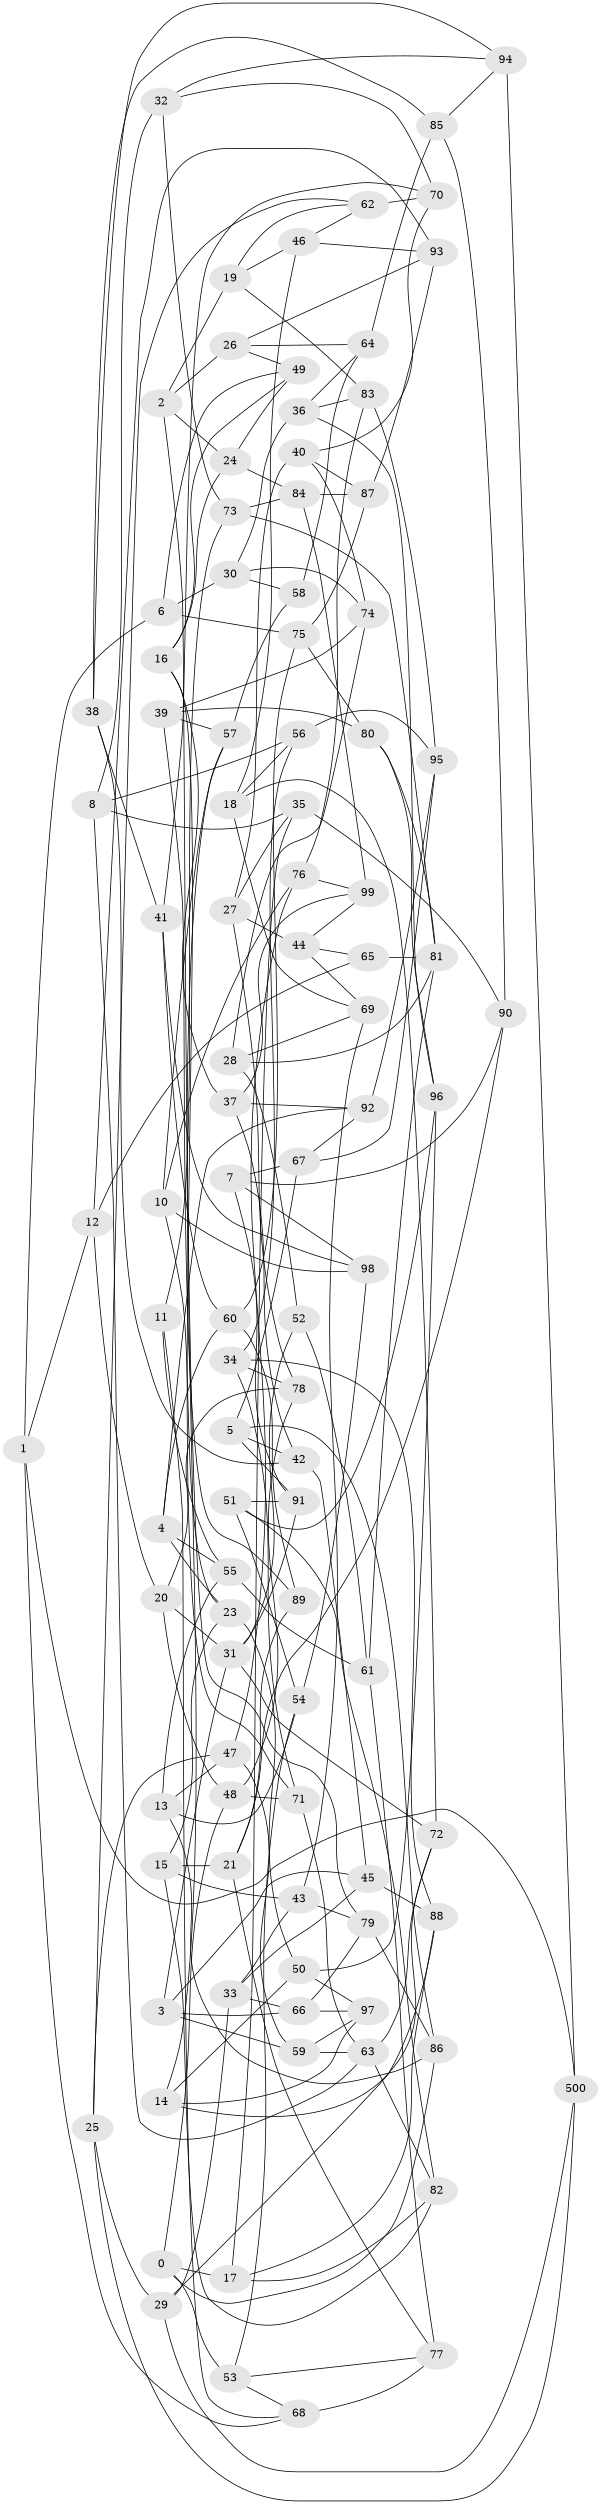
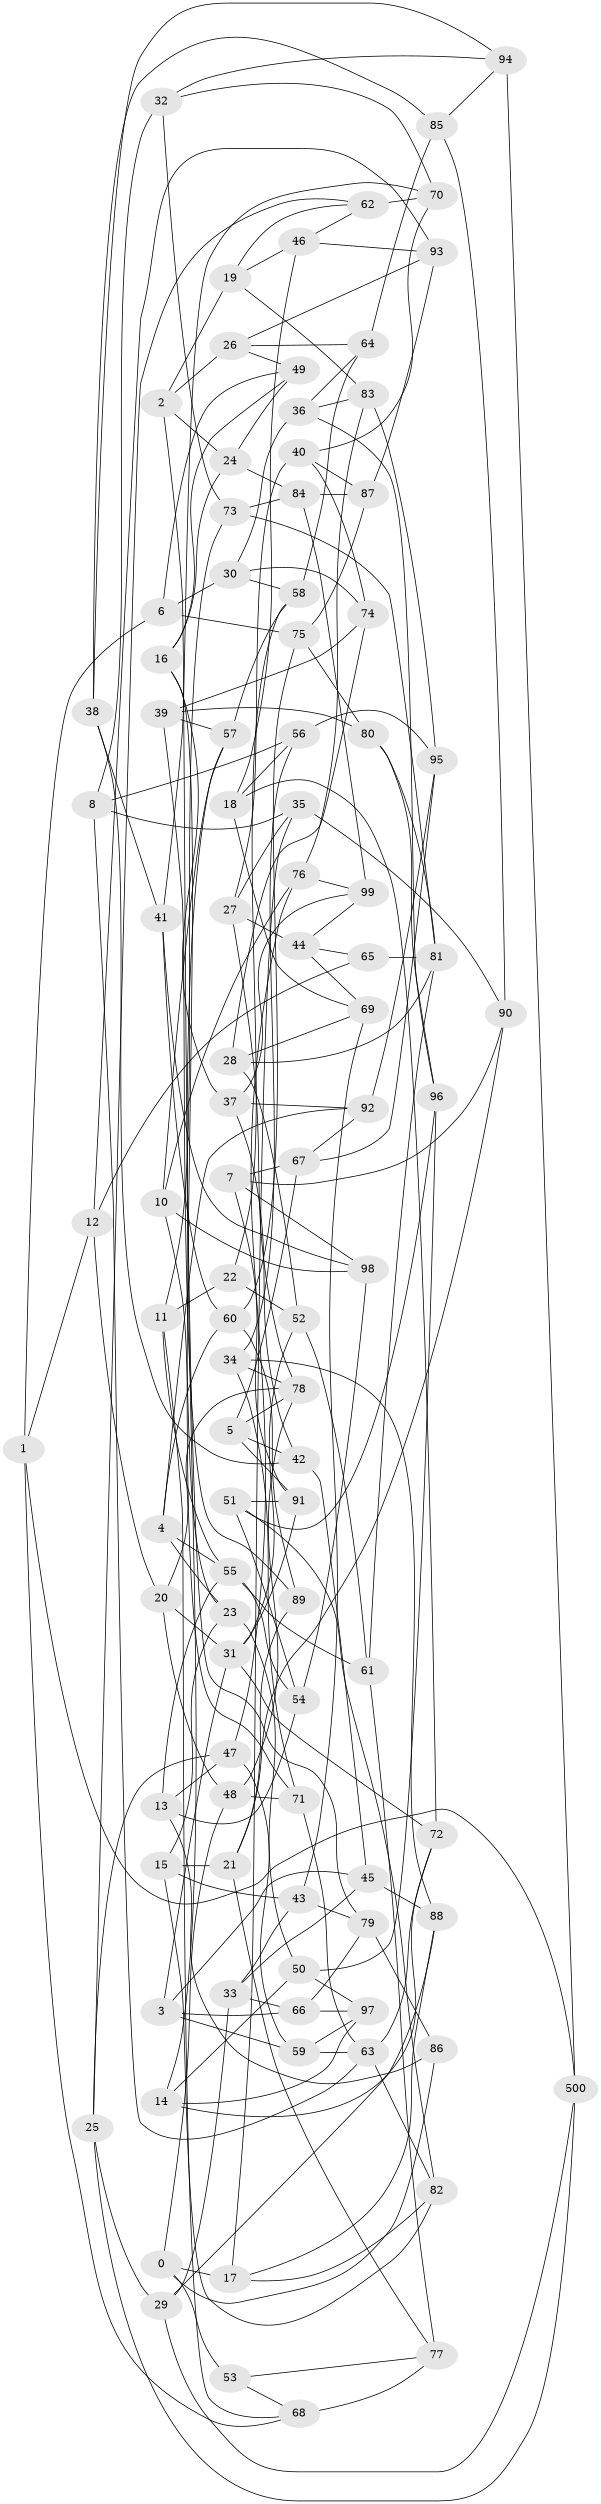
none -> (230, 1278)
(397, 1694) -> (265, 1410)
(265, 2056) -> (264, 1627)
